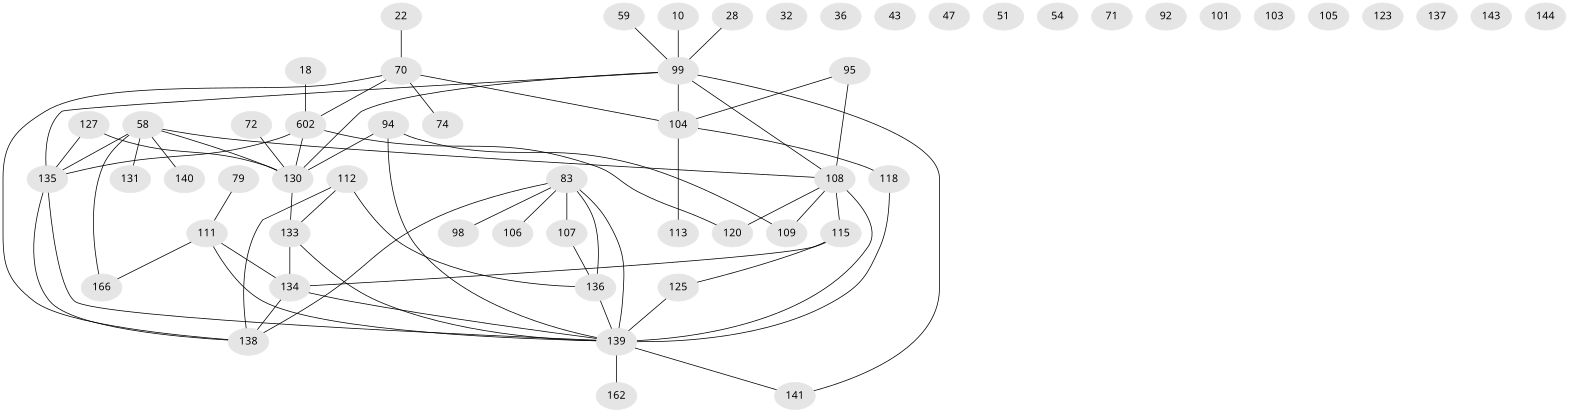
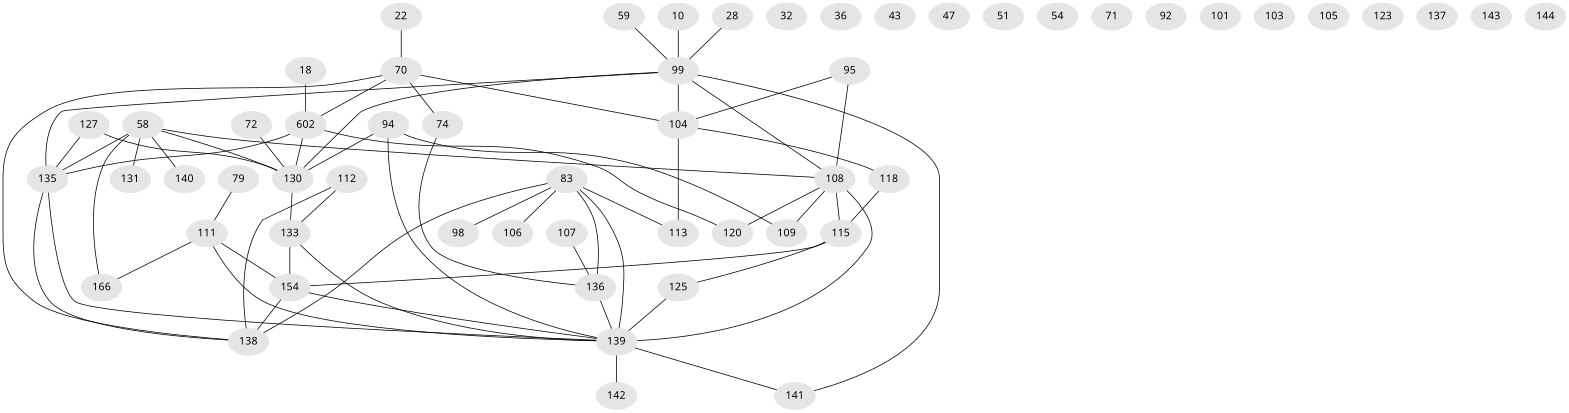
(567, 206) -> (623, 206)
(451, 267) -> (446, 257)
(290, 288) -> (290, 288)
(800, 317) -> (866, 205)
(617, 396) -> (617, 396)
